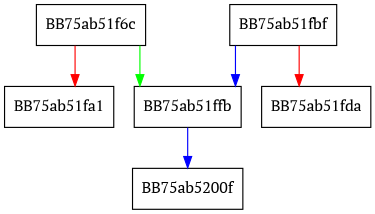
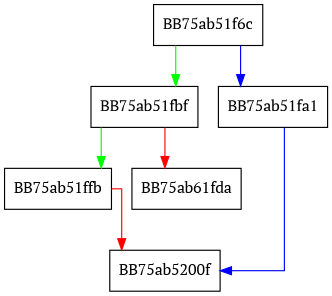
(75, 60) -> (241, 60)
(140, 60) -> (176, 60)
(235, 60) -> (101, 142)
(316, 107) -> (187, 189)
(188, 142) -> (122, 209)
none -> (284, 226)
